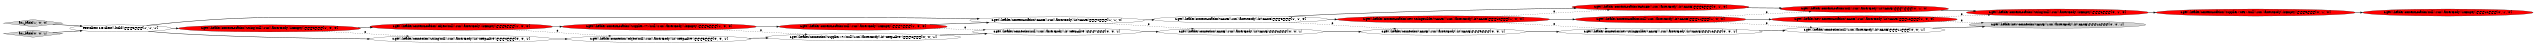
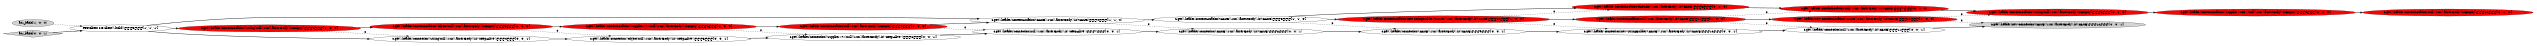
(33, 23) -> (33, 23)
(66, 25) -> (66, 25)
